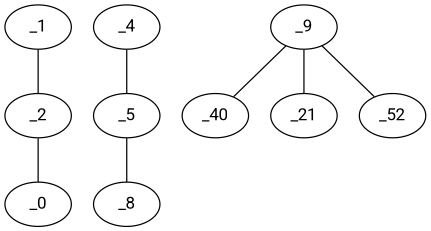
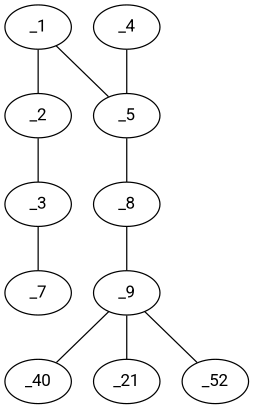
none -> (82, 71)
(38, 204) -> (38, 204)
none -> (127, 249)
none -> (38, 293)
